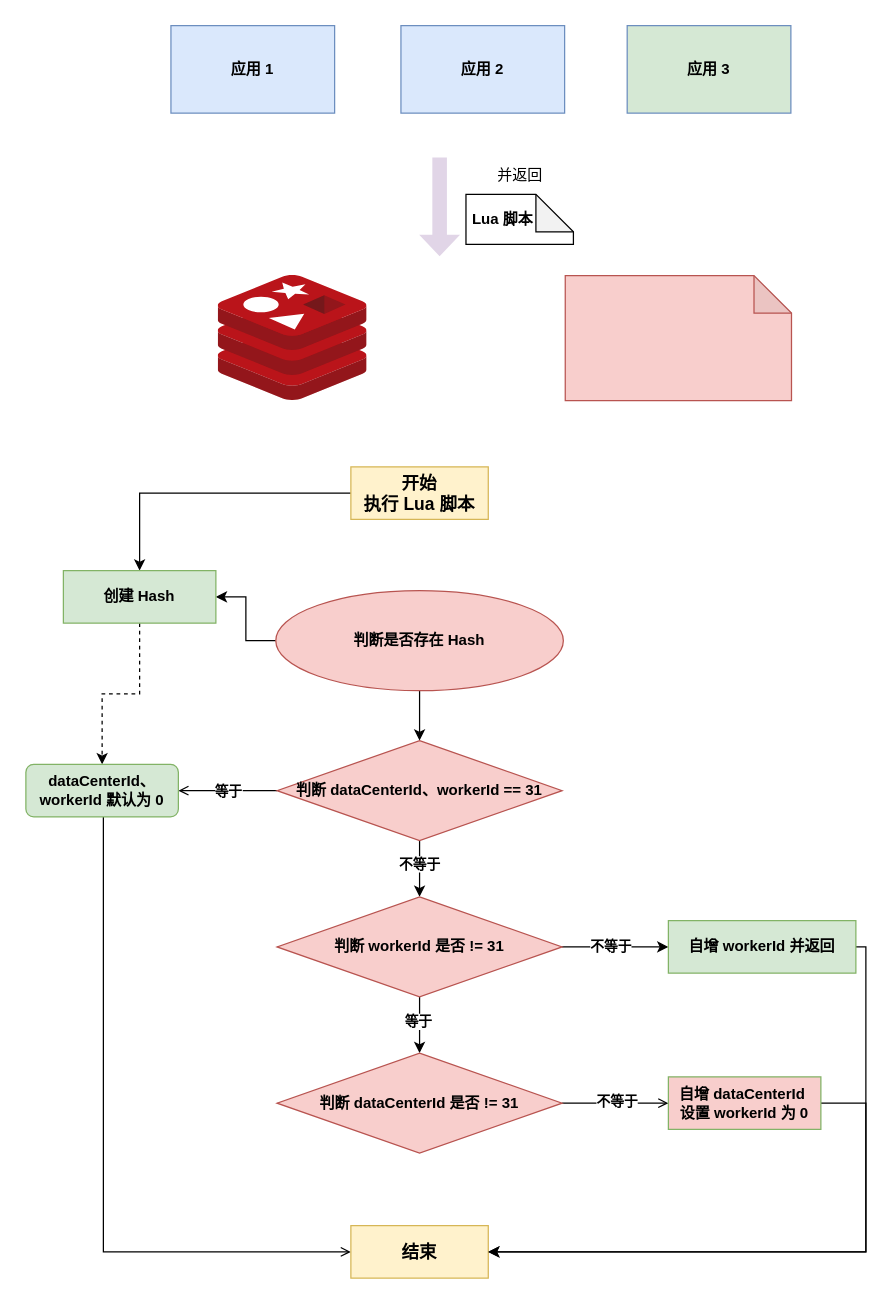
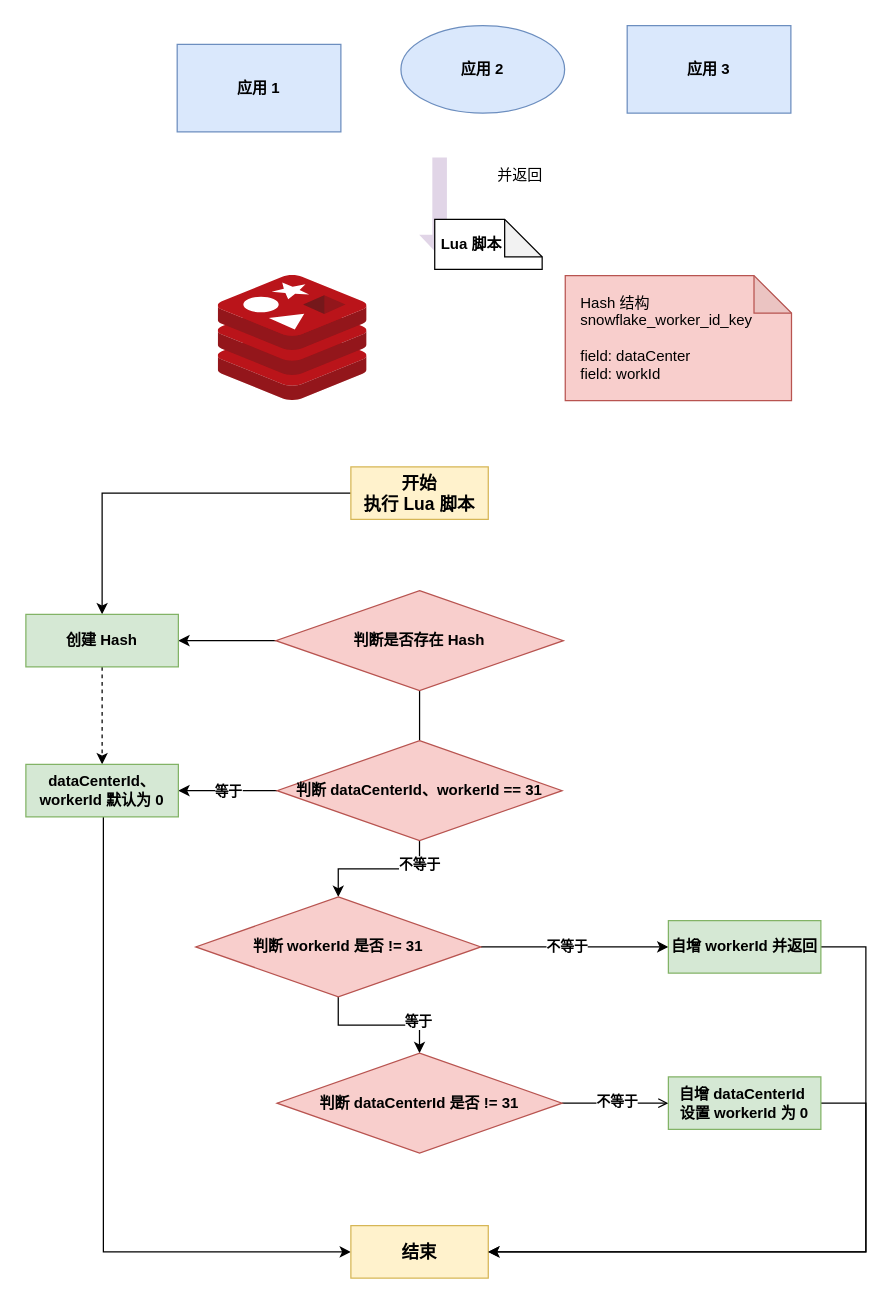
(253, 69) -> (259, 88)
(483, 69) -> (483, 69)
(709, 69) -> (709, 69)
(519, 219) -> (488, 244)
none -> (678, 338)
(139, 597) -> (102, 641)
(419, 641) -> (419, 641)
(419, 731) -> (419, 734)
(102, 791) -> (102, 791)
(185, 791) -> (188, 791)
(419, 947) -> (338, 947)
(762, 947) -> (744, 947)
(744, 1103) -> (744, 1103)
(342, 1252) -> (341, 1252)
